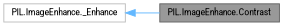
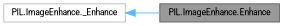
(220, 13) -> (220, 13)
